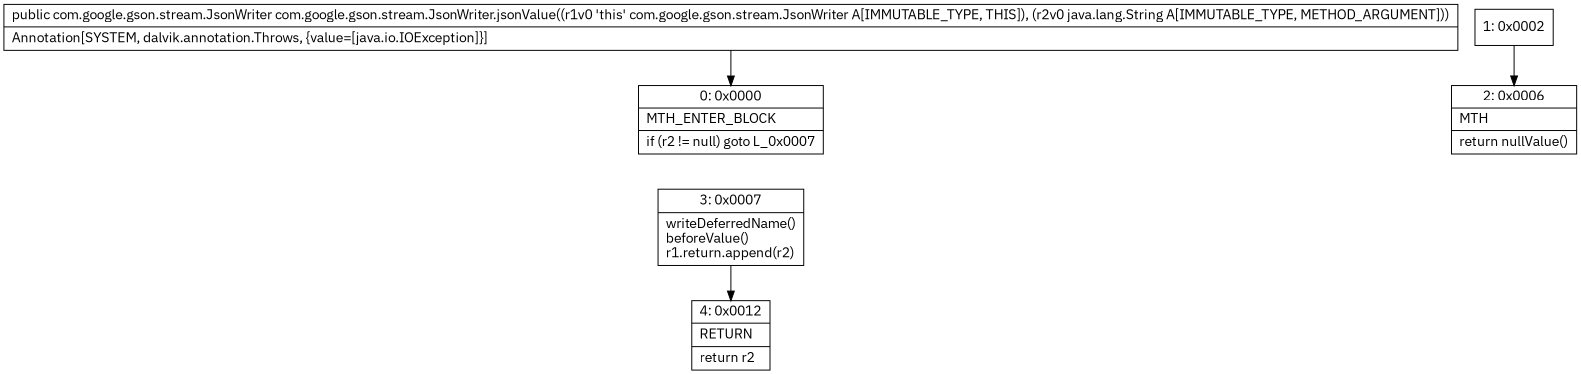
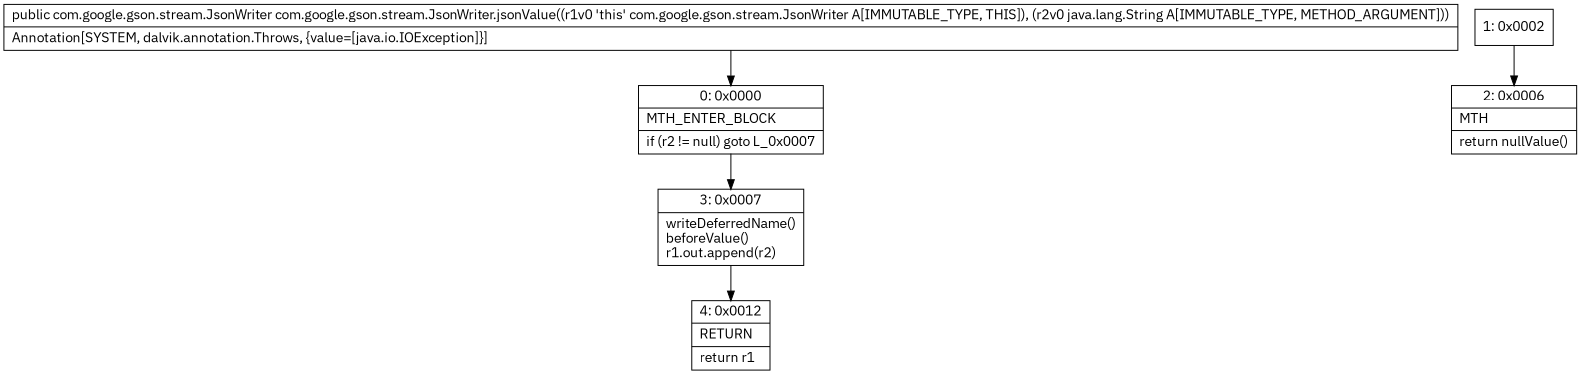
none -> (731, 167)
(730, 253) -> (721, 253)
(727, 358) -> (727, 358)
